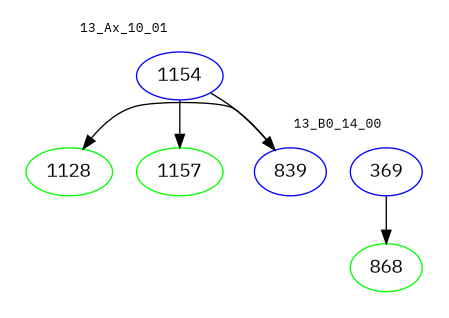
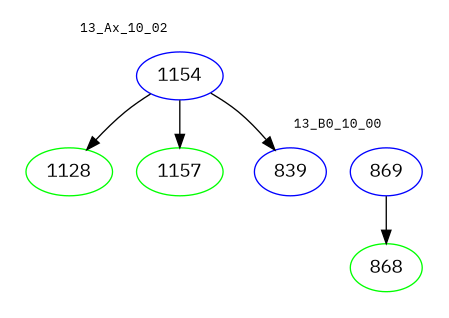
(125, 29) -> (125, 29)
(192, 103) -> (122, 115)
(338, 125) -> (338, 125)
(386, 172) -> (386, 172)
